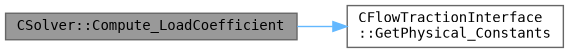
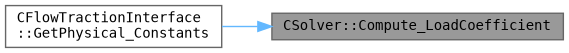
(315, 26) -> (240, 26)
